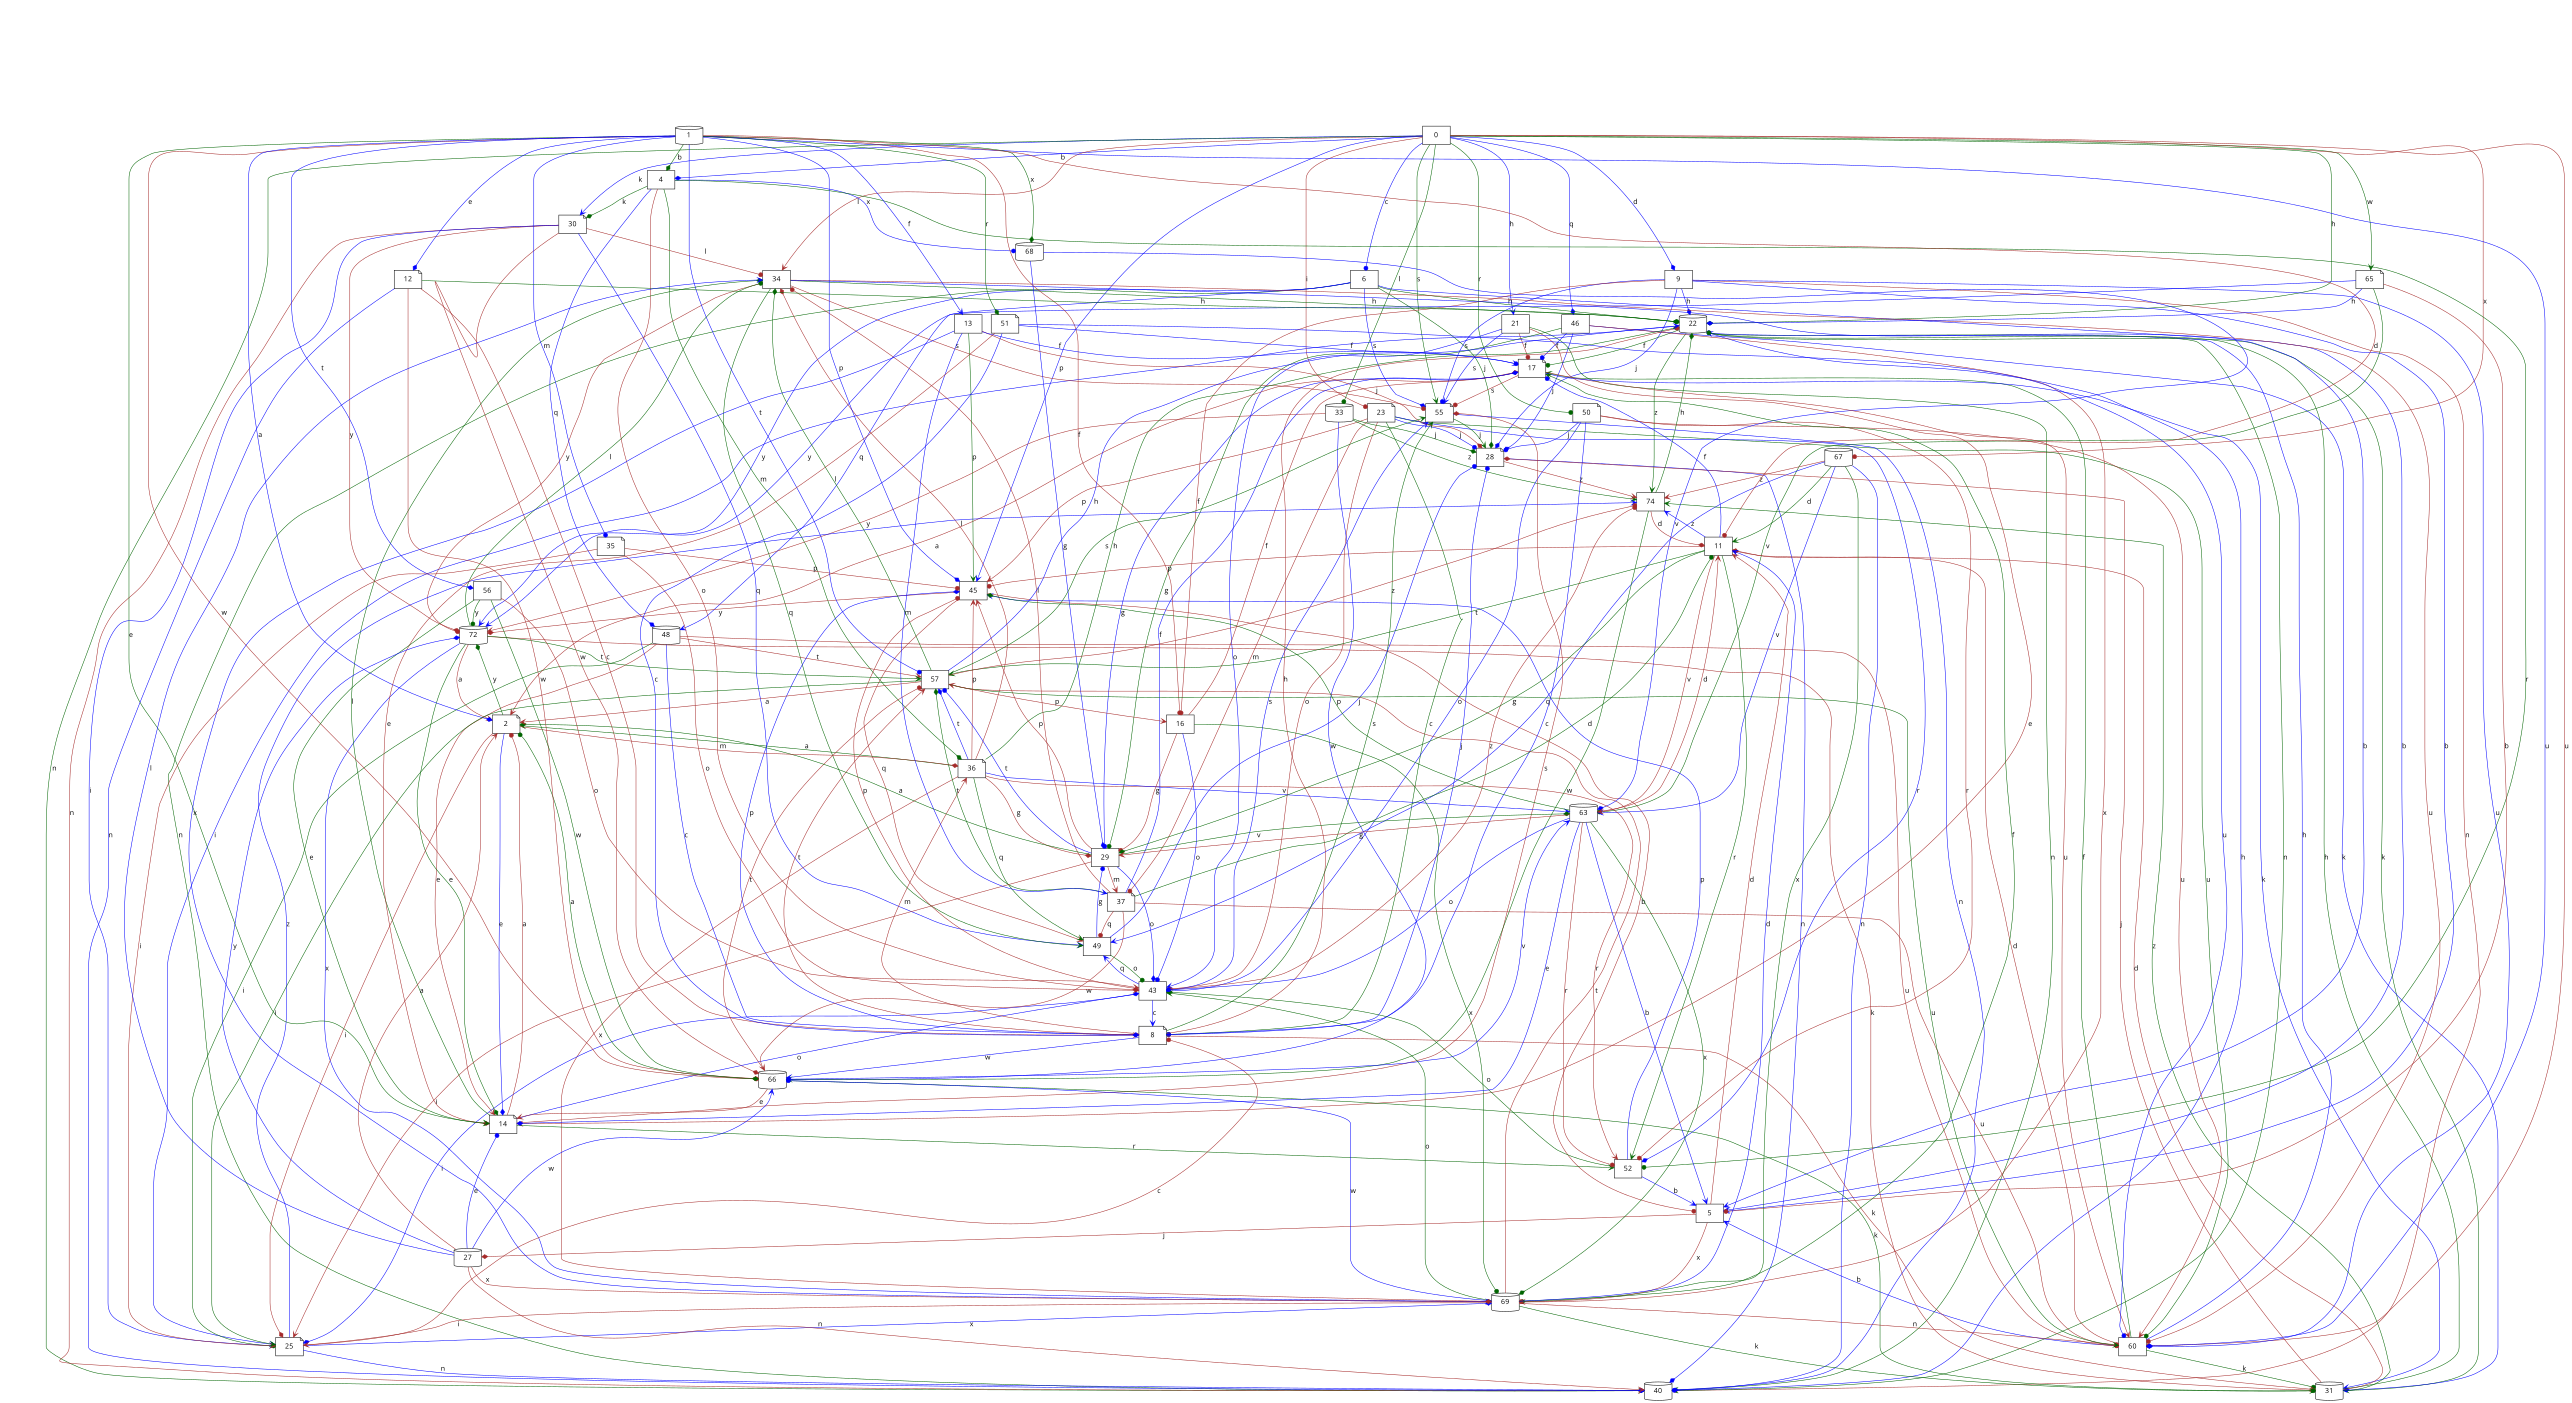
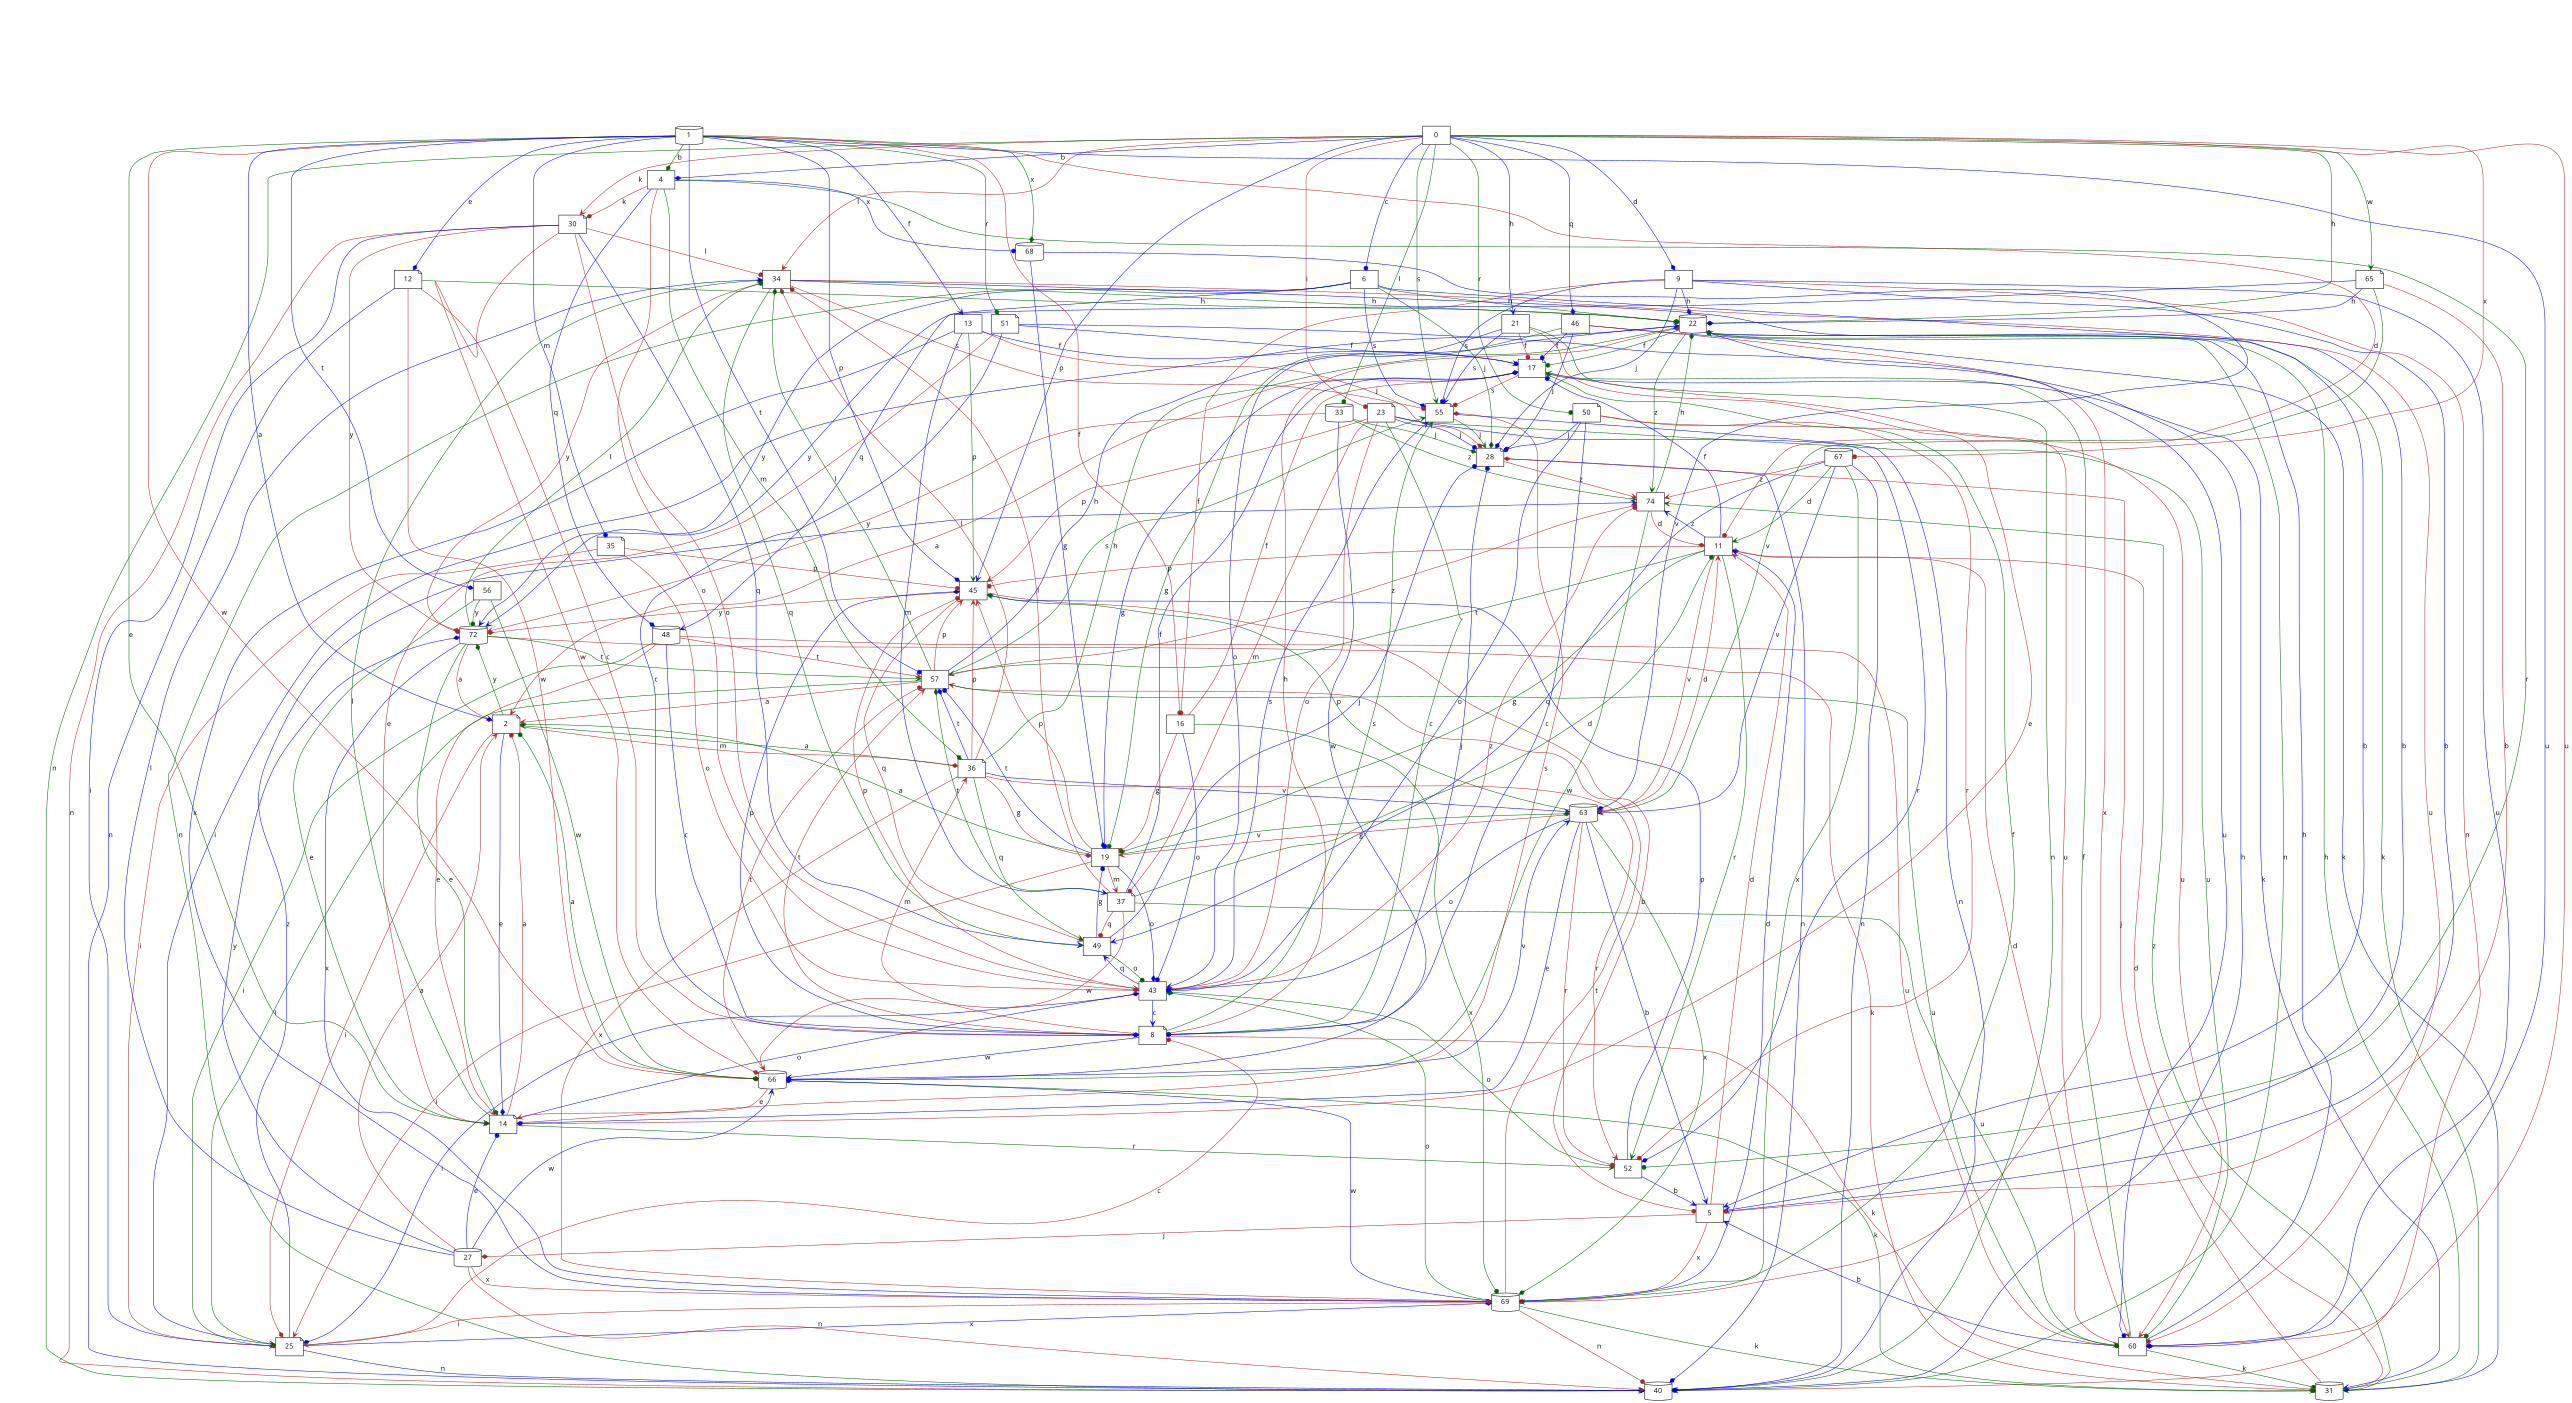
(846, 149) -> (846, 149)
(619, 200) -> (619, 200)
(1055, 705) -> (939, 634)
(1105, 858) -> (1105, 858)
(1761, 915) -> (1761, 915)
(700, 930) -> (736, 725)
(1422, 1073) -> (1422, 1073)
(1817, 1321) -> (1580, 1346)
